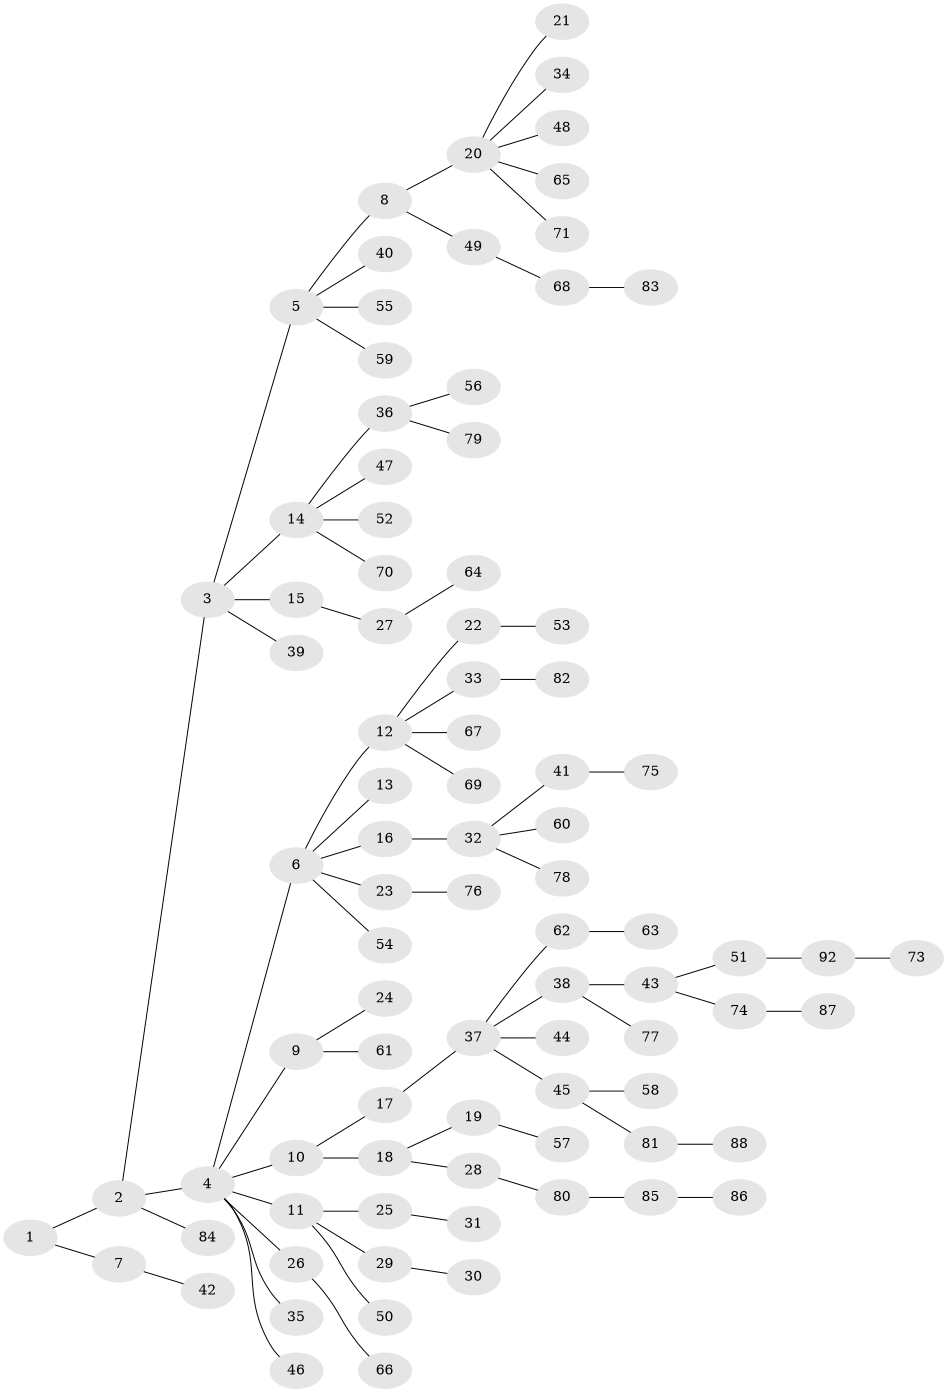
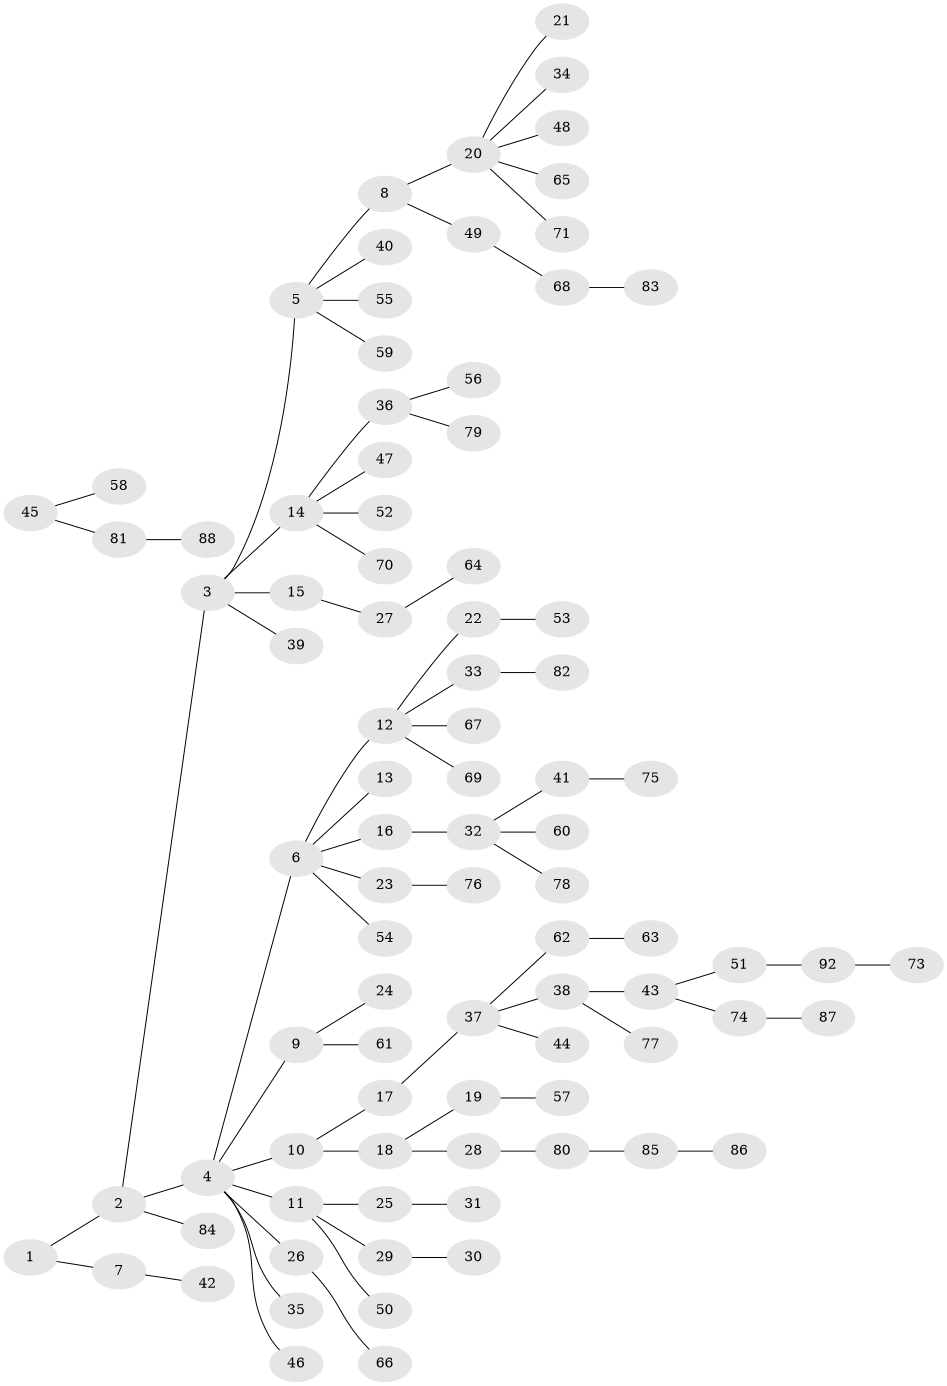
(518, 1065) -> none
